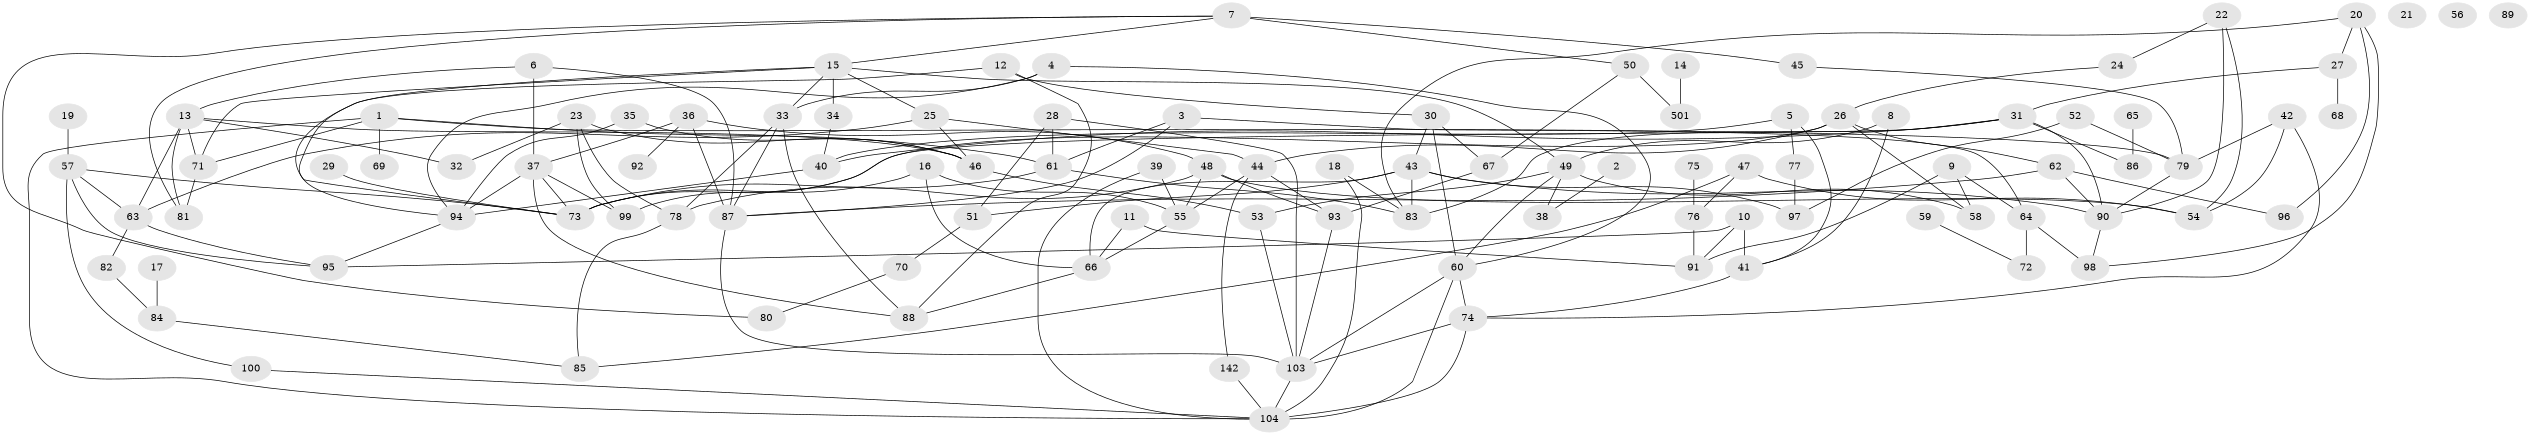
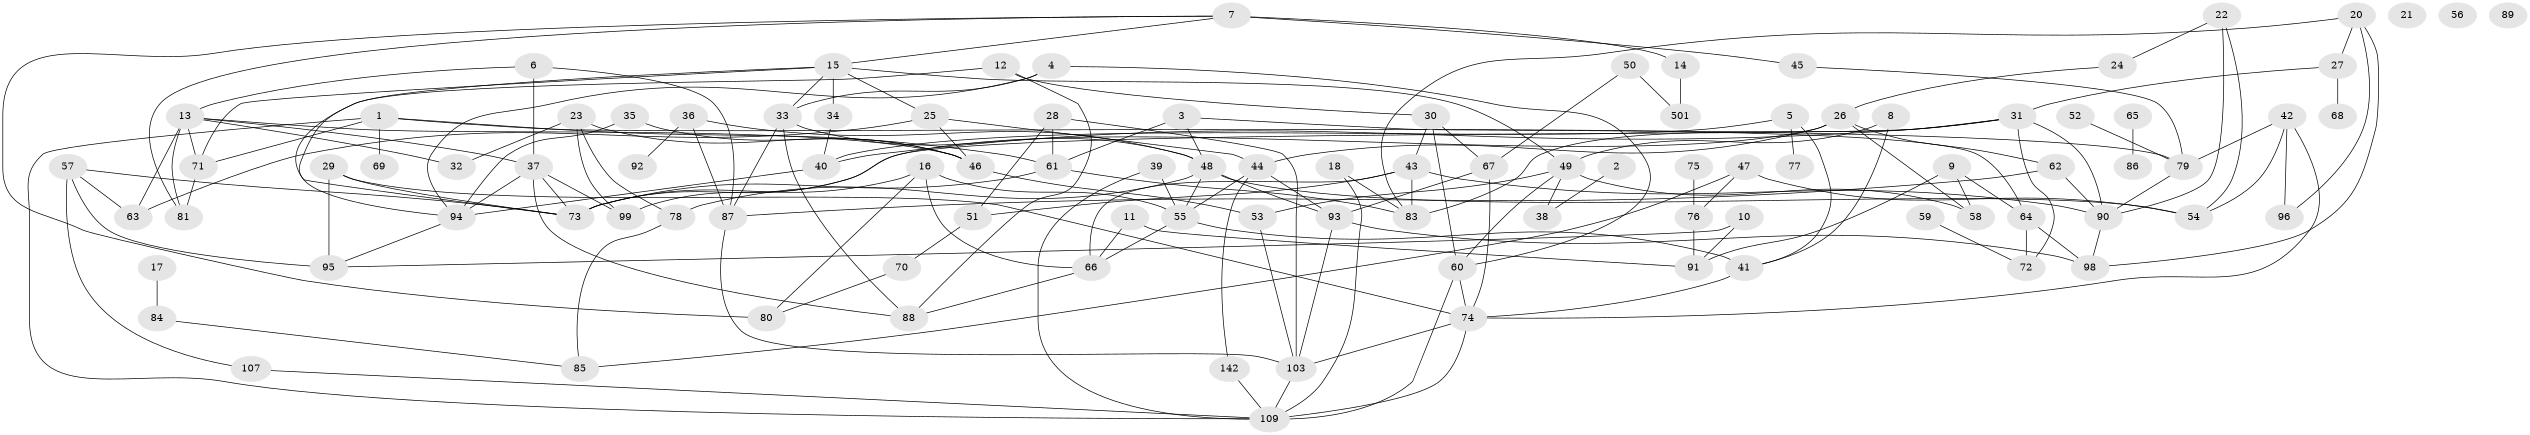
(1431, 41) -> (1459, 29)
(68, 116) -> none
(2075, 142) -> (2043, 193)
(612, 143) -> (361, 136)
(729, 167) -> (995, 142)
(2170, 193) -> (2286, 167)
none -> (902, 199)
(955, 200) -> (1195, 142)
(1795, 217) -> none
none -> (1713, 239)
none -> (846, 243)
(1744, 243) -> (1478, 234)
(228, 249) -> (329, 217)
none -> (1487, 250)
(107, 268) -> none
(1377, 318) -> none
(251, 369) -> (251, 369)
(1270, 419) -> (1270, 419)
